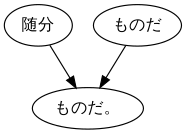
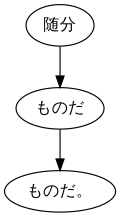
(60, 62) -> (60, 61)
